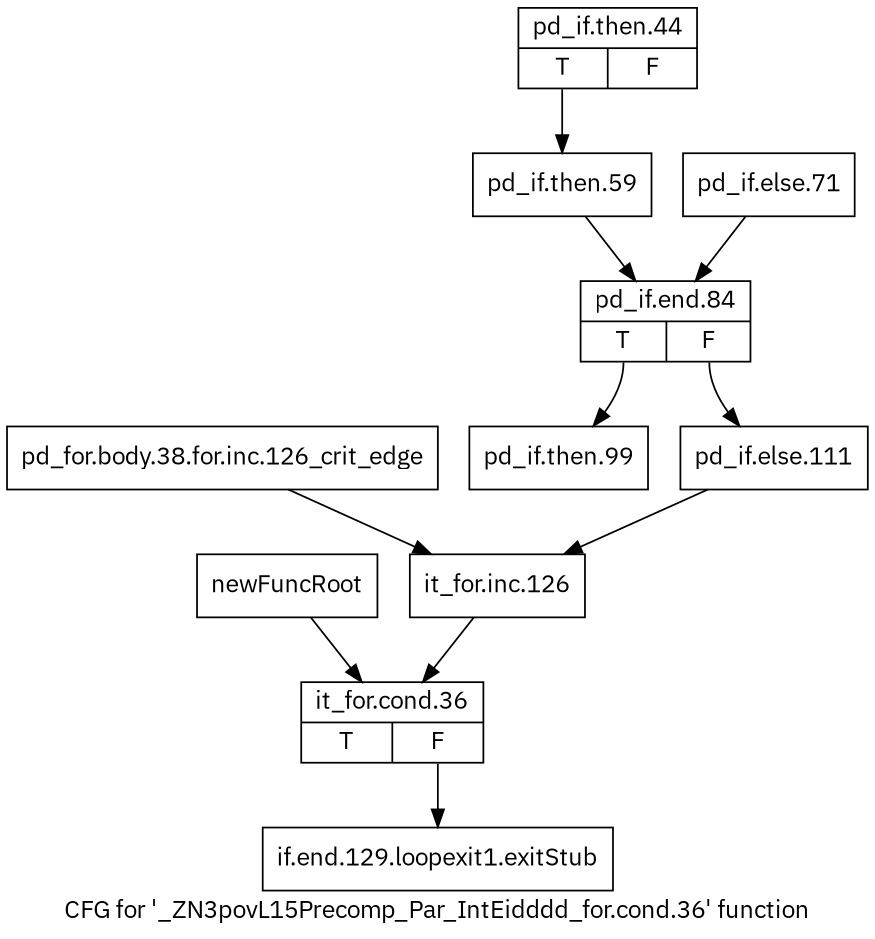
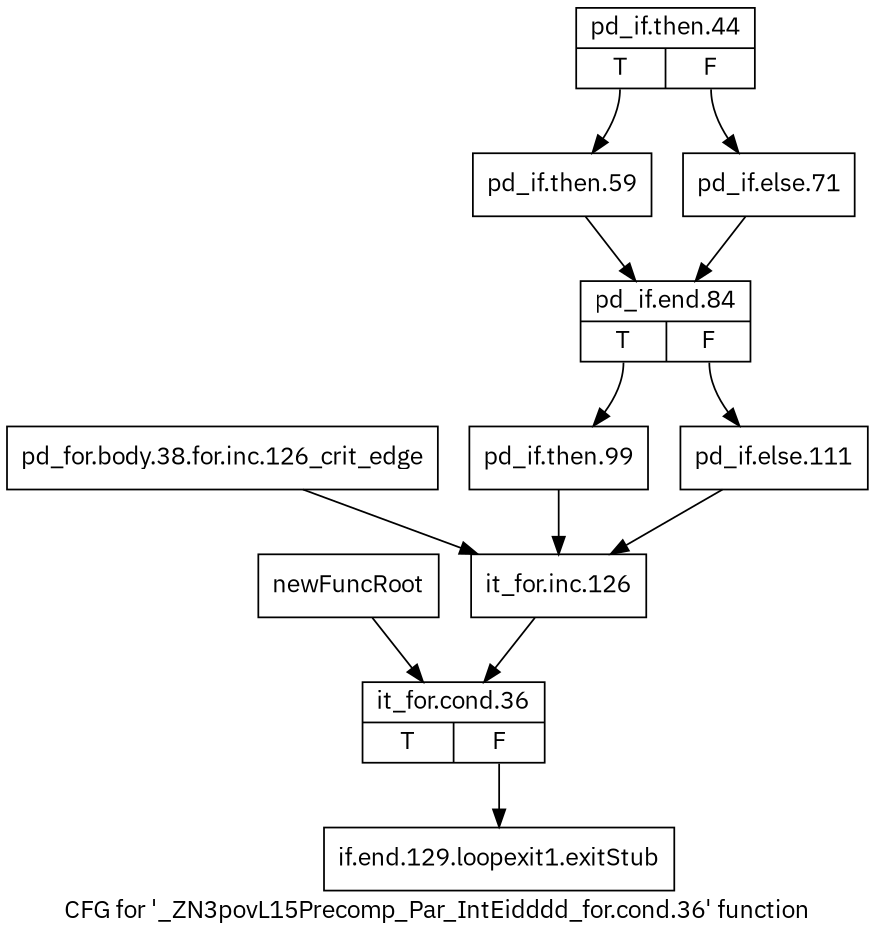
none -> (716, 115)
none -> (559, 513)
